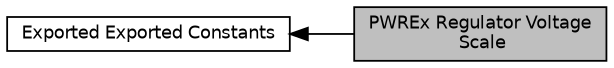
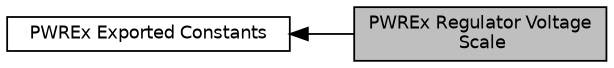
(148, 34) -> (148, 34)
